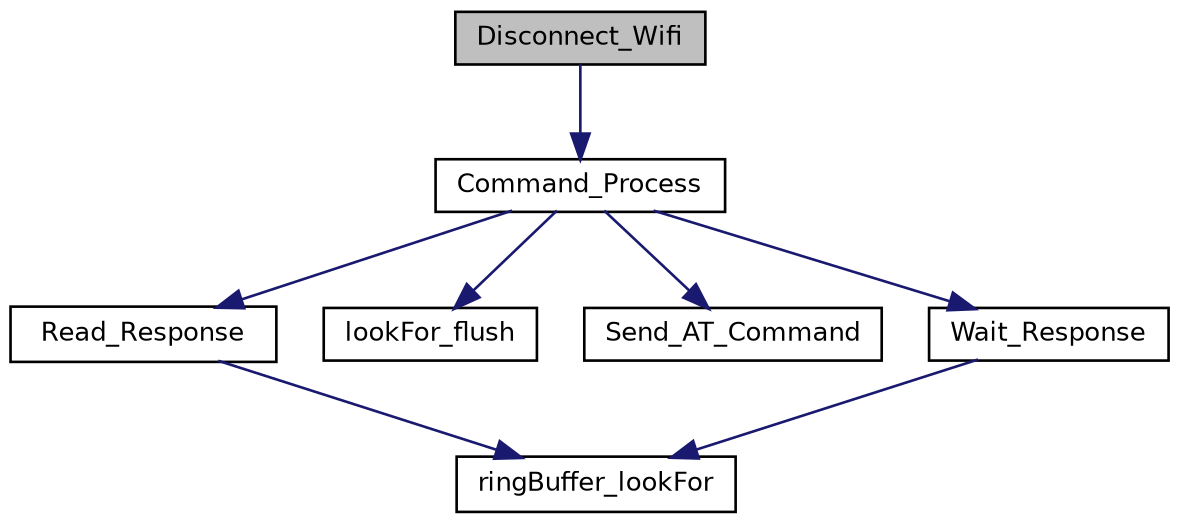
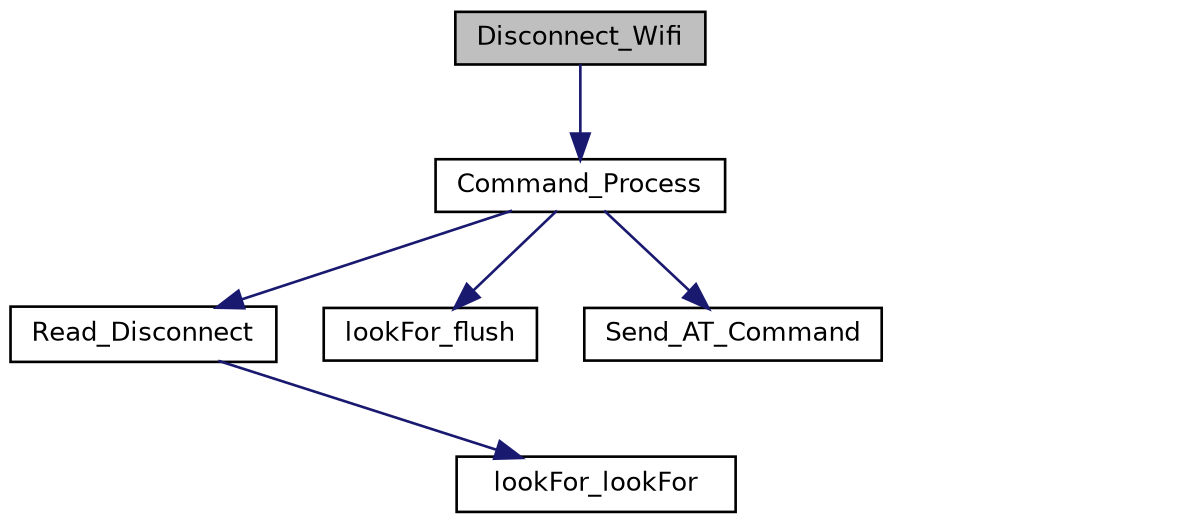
(143, 334) -> (143, 334)
(1049, 334) -> none
(596, 484) -> (596, 484)
